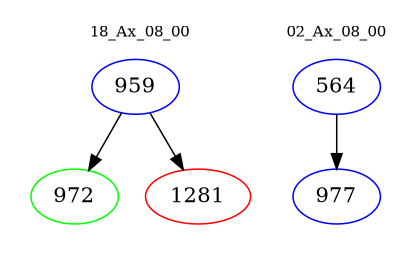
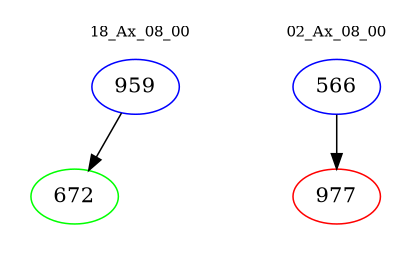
(337, 87) -> (337, 87)
(75, 197) -> (75, 197)
(198, 197) -> none
(337, 197) -> (337, 197)
